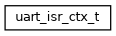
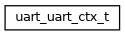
(58, 18) -> (62, 18)
